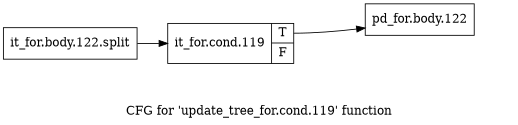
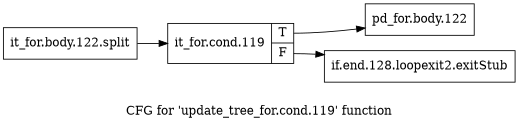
none -> (420, 66)
